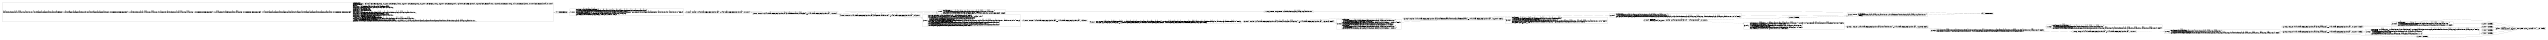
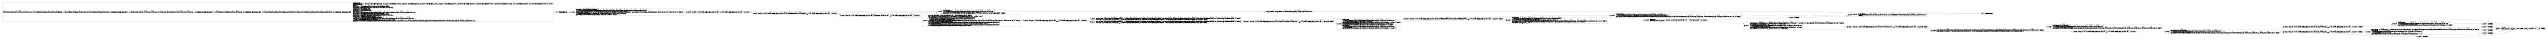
none -> (1166, 19)
